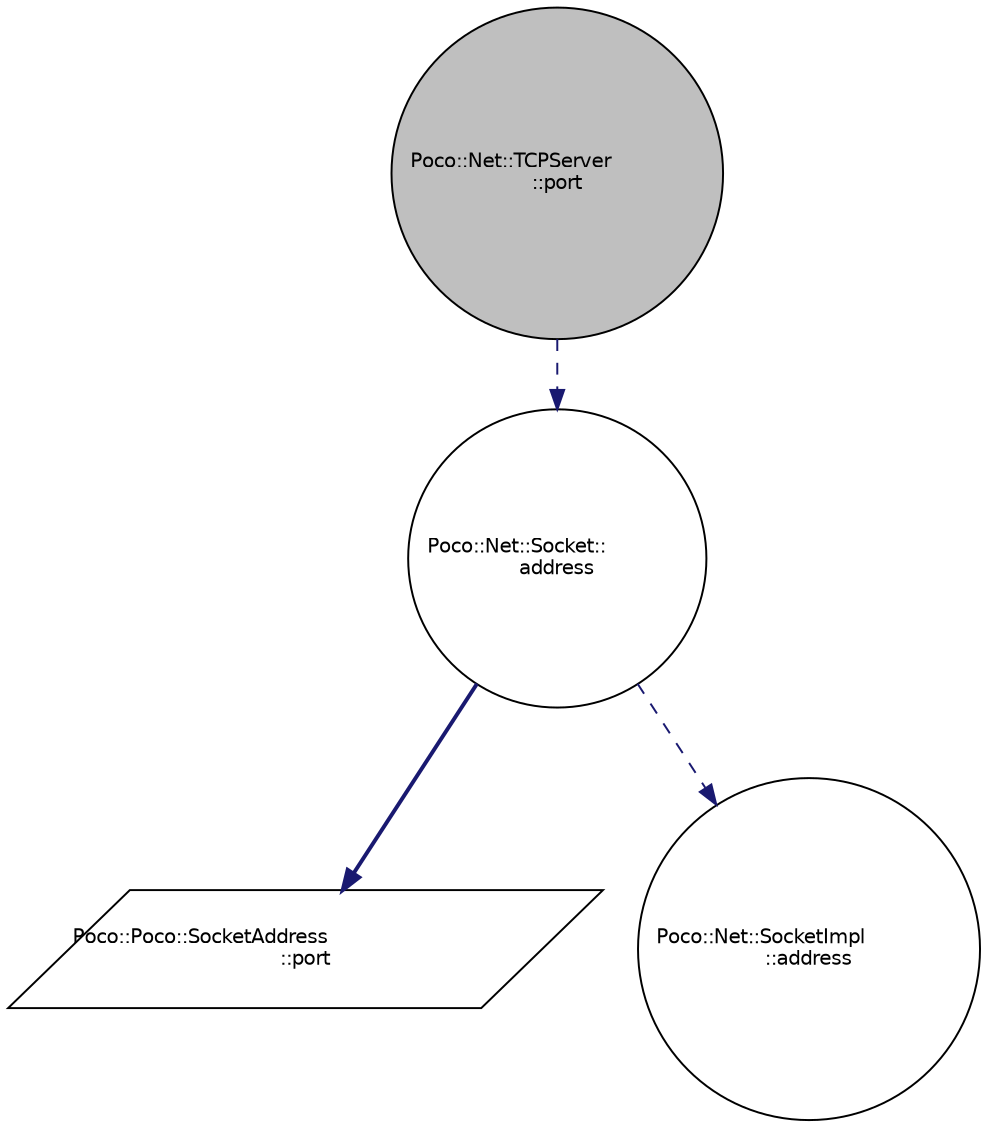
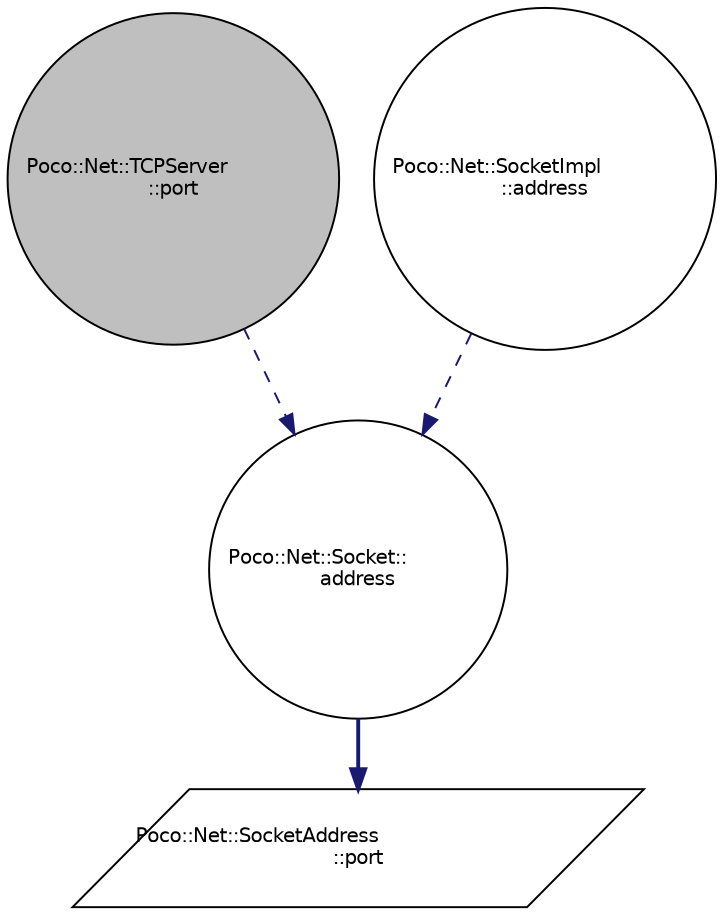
(671, 736) -> (451, 375)
(306, 949) -> (358, 848)
